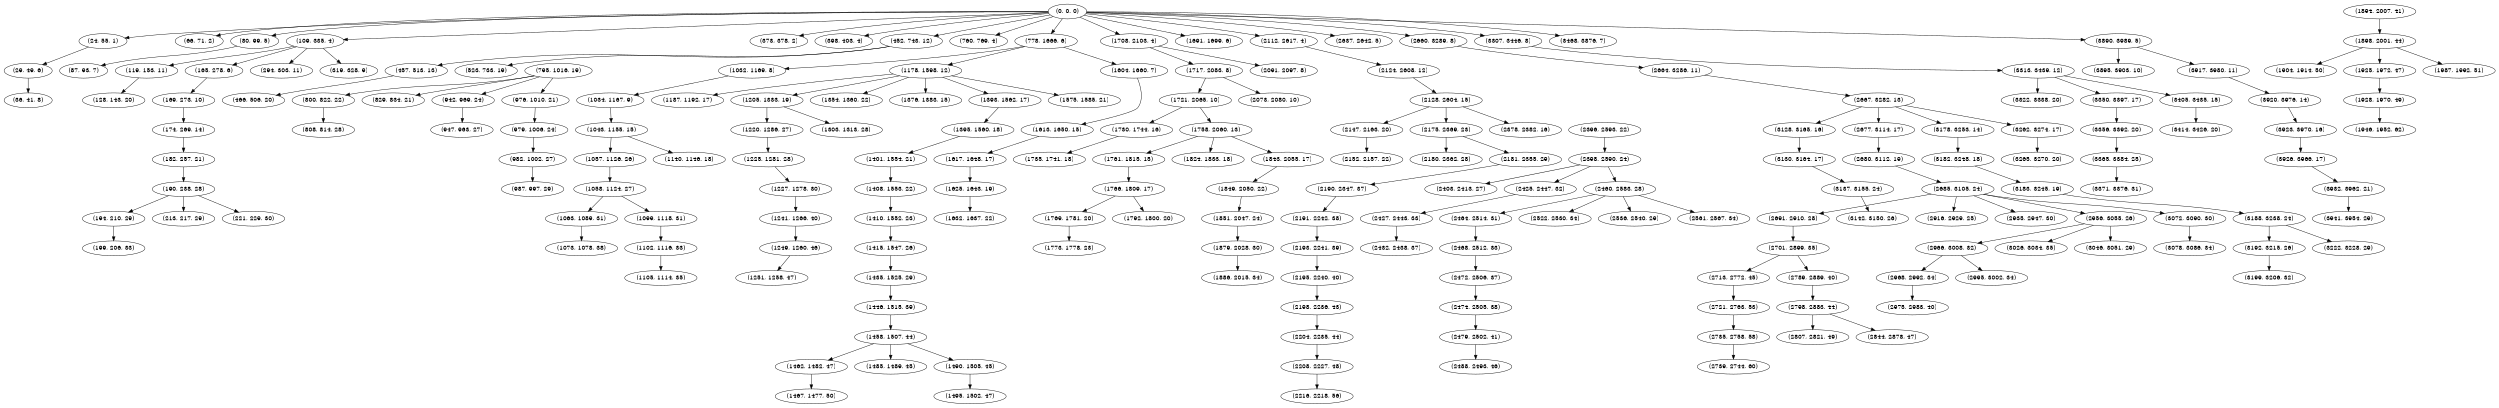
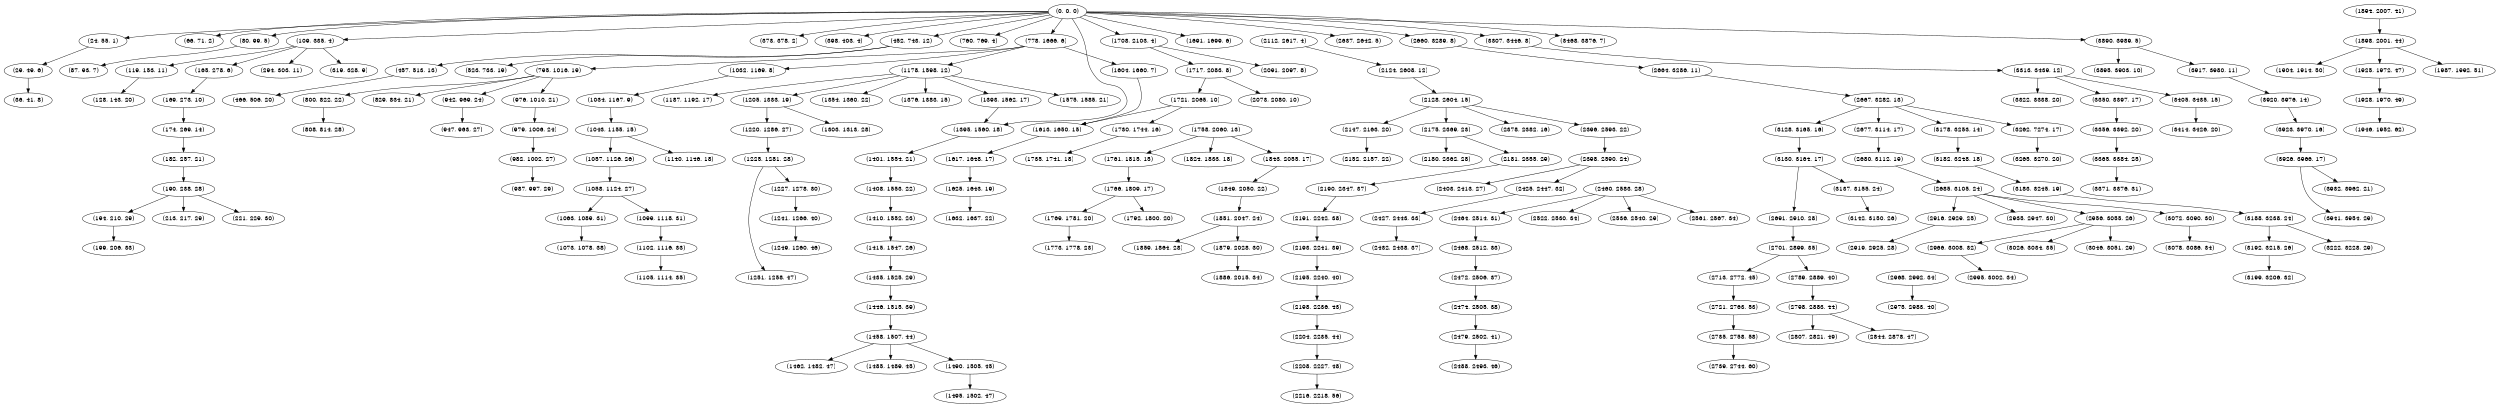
(1171, 23) -> (1122, 109)
none -> (810, 59)
(1204, 113) -> (1133, 114)
none -> (1523, 115)
(2037, 130) -> (2037, 130)
(1611, 172) -> none
(2348, 202) -> (2306, 193)
(1877, 203) -> (1796, 187)
none -> (1158, 248)
none -> (1872, 248)
(785, 262) -> (749, 217)
(1934, 262) -> none
(811, 396) -> none
